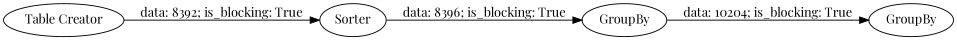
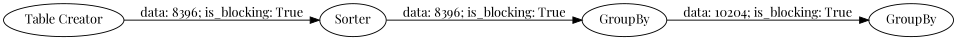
(222, 13) -> (222, 13)
